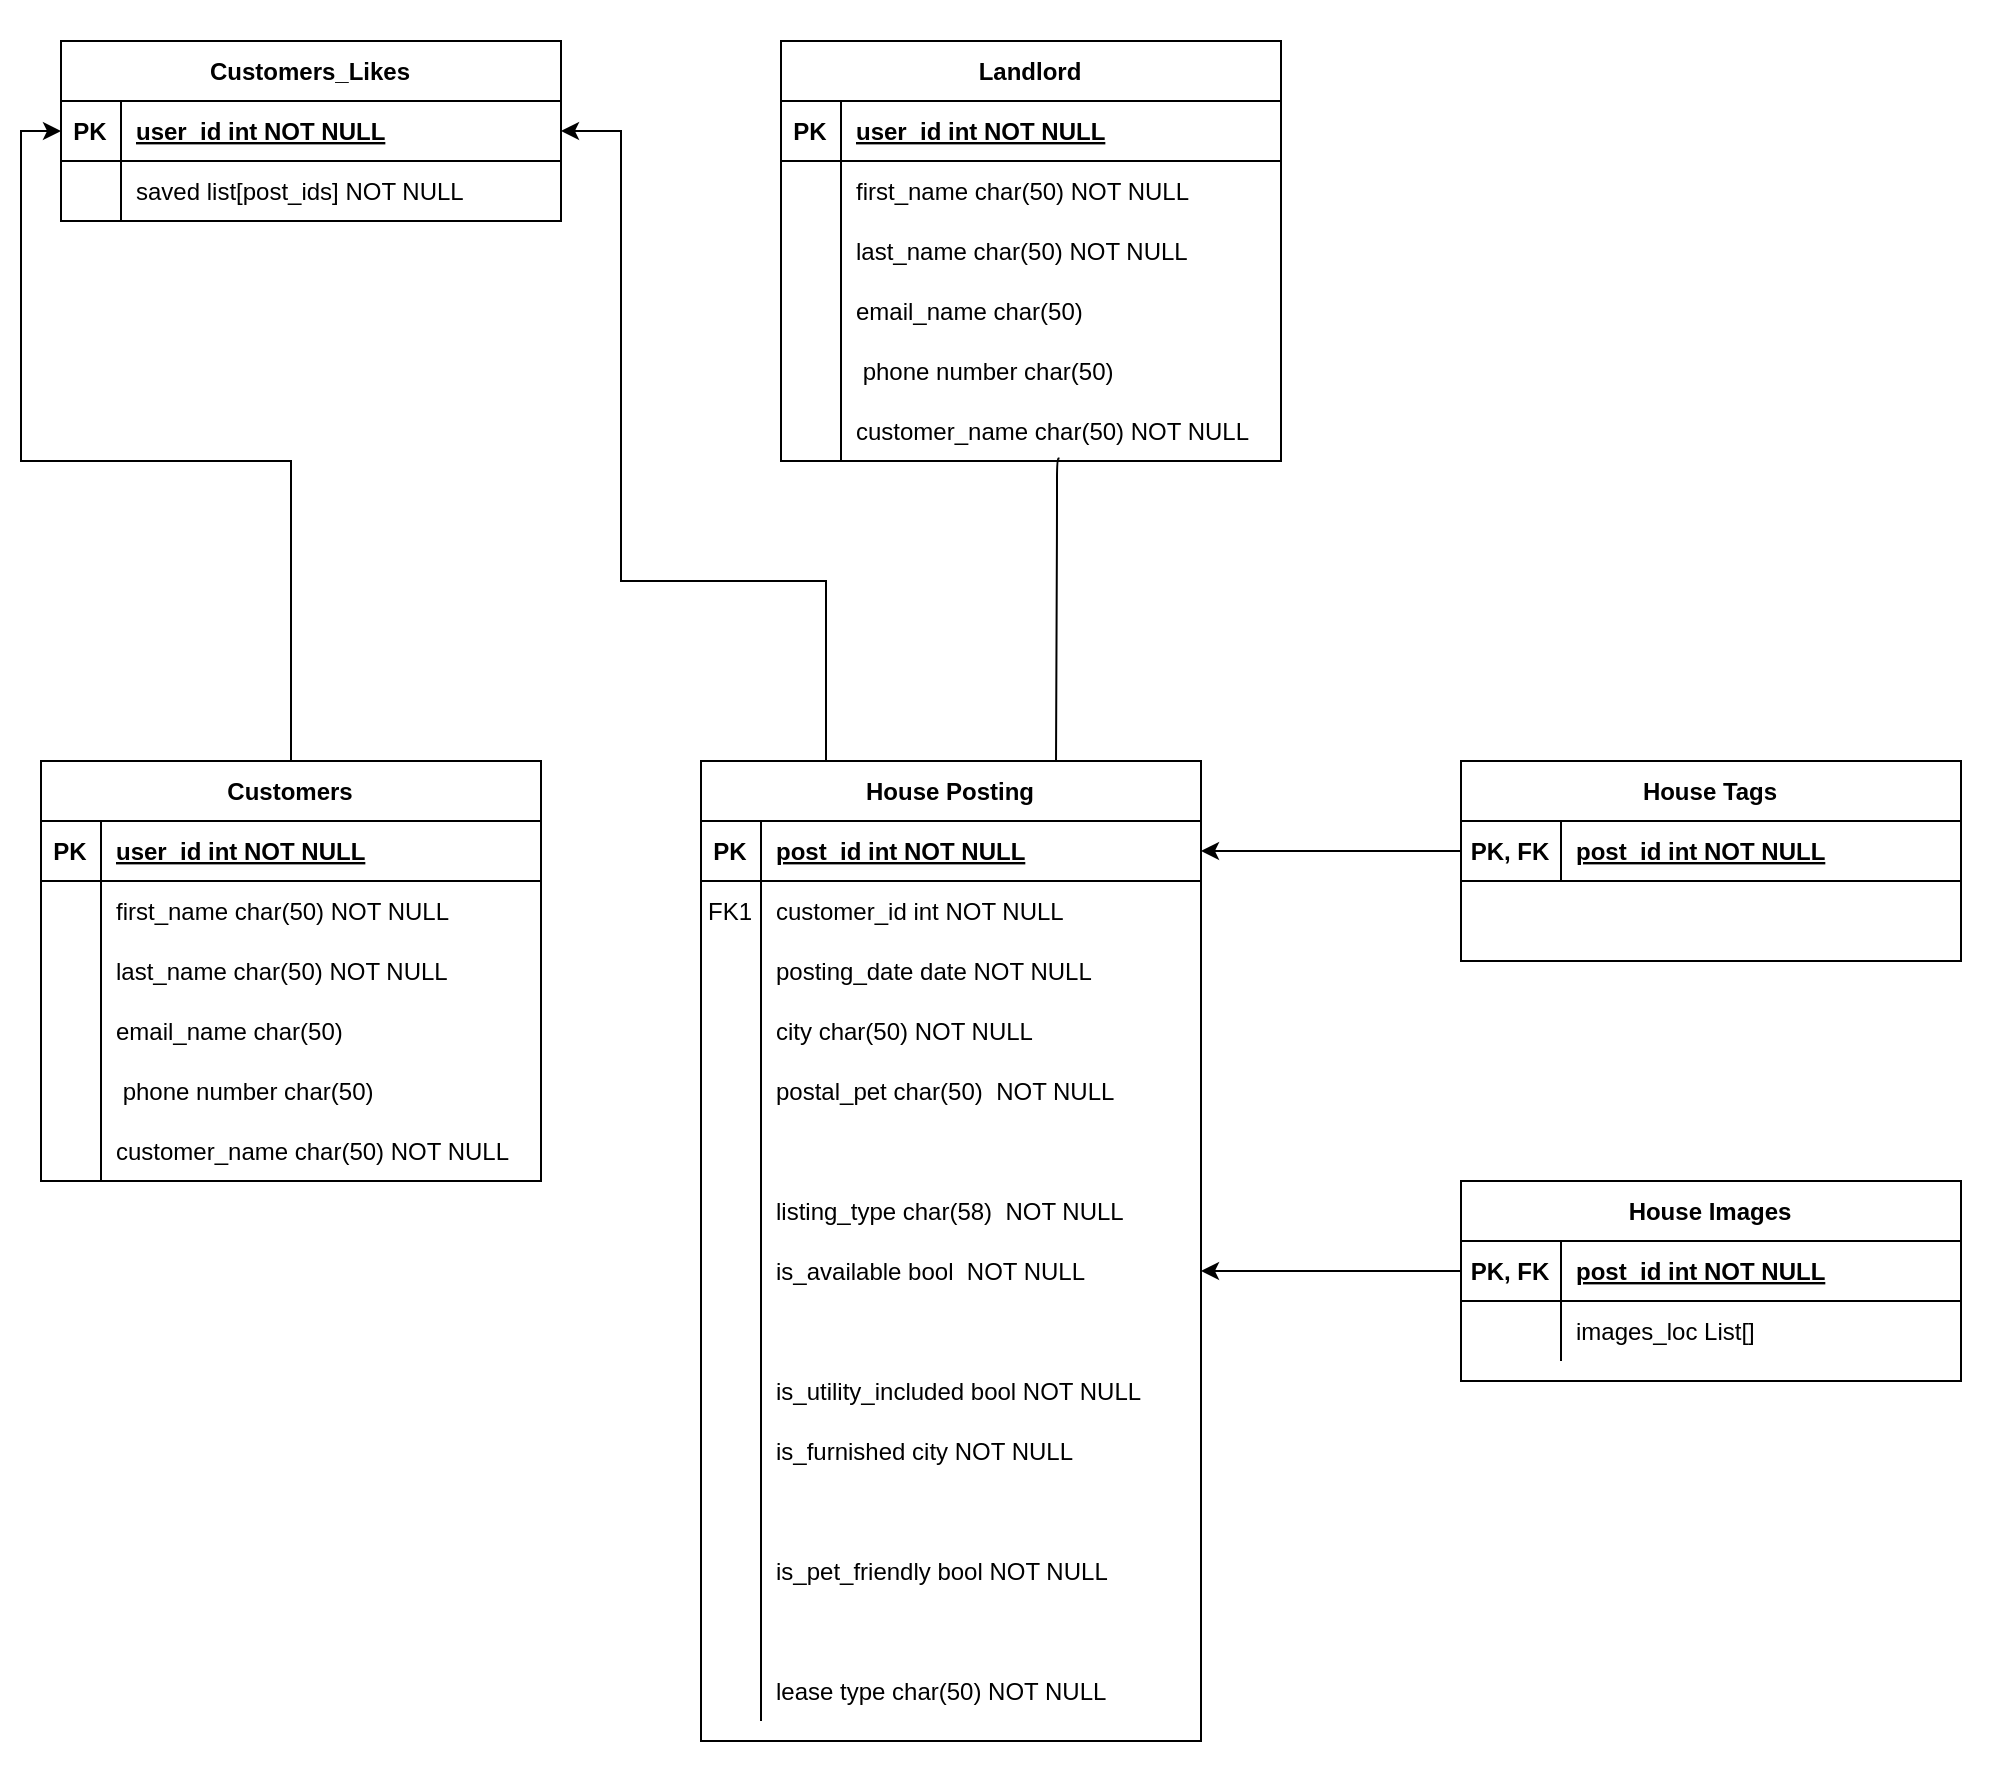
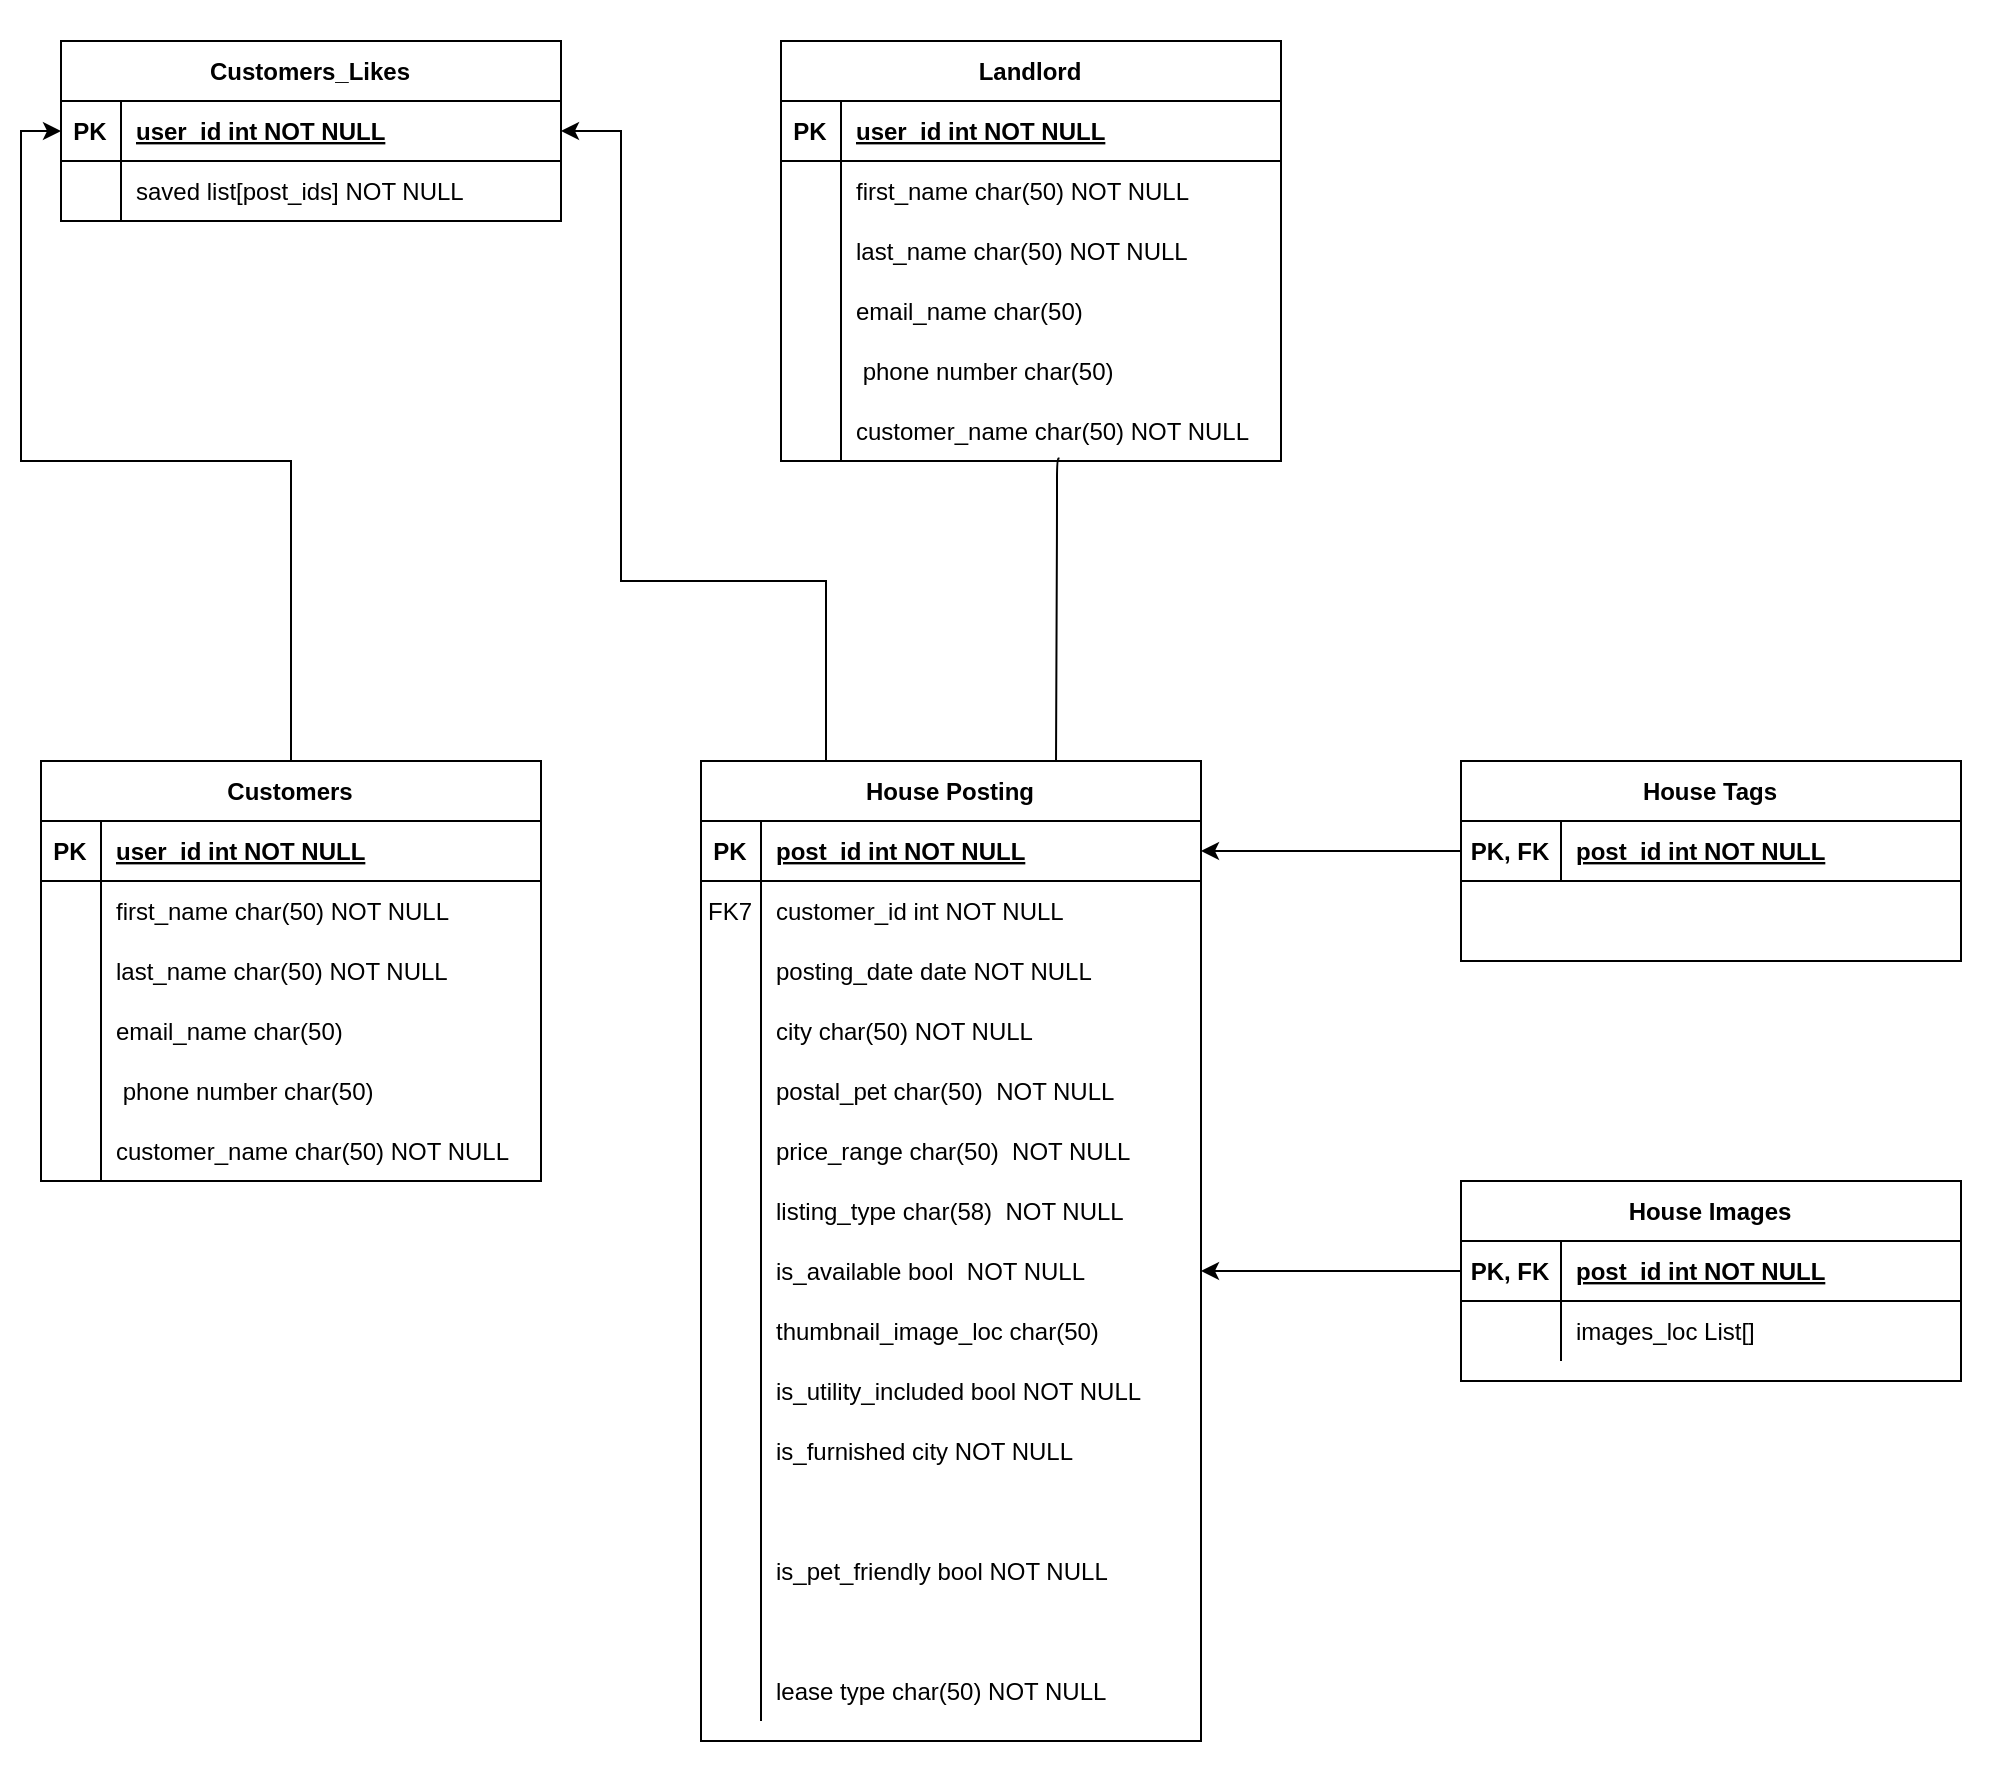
(730, 912) -> (730, 912)
none -> (981, 1151)
none -> (981, 1331)
